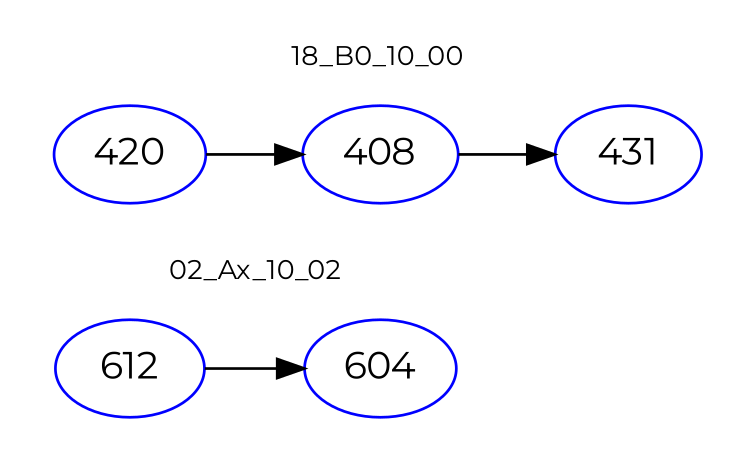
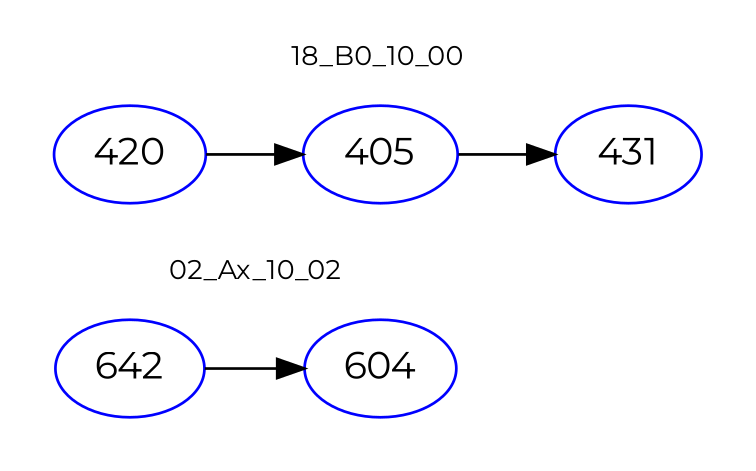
(380, 154) -> (380, 154)
(130, 369) -> (130, 369)
